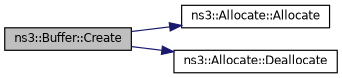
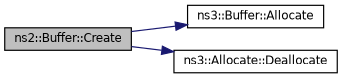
(256, 17) -> (256, 17)
(68, 39) -> (68, 39)
